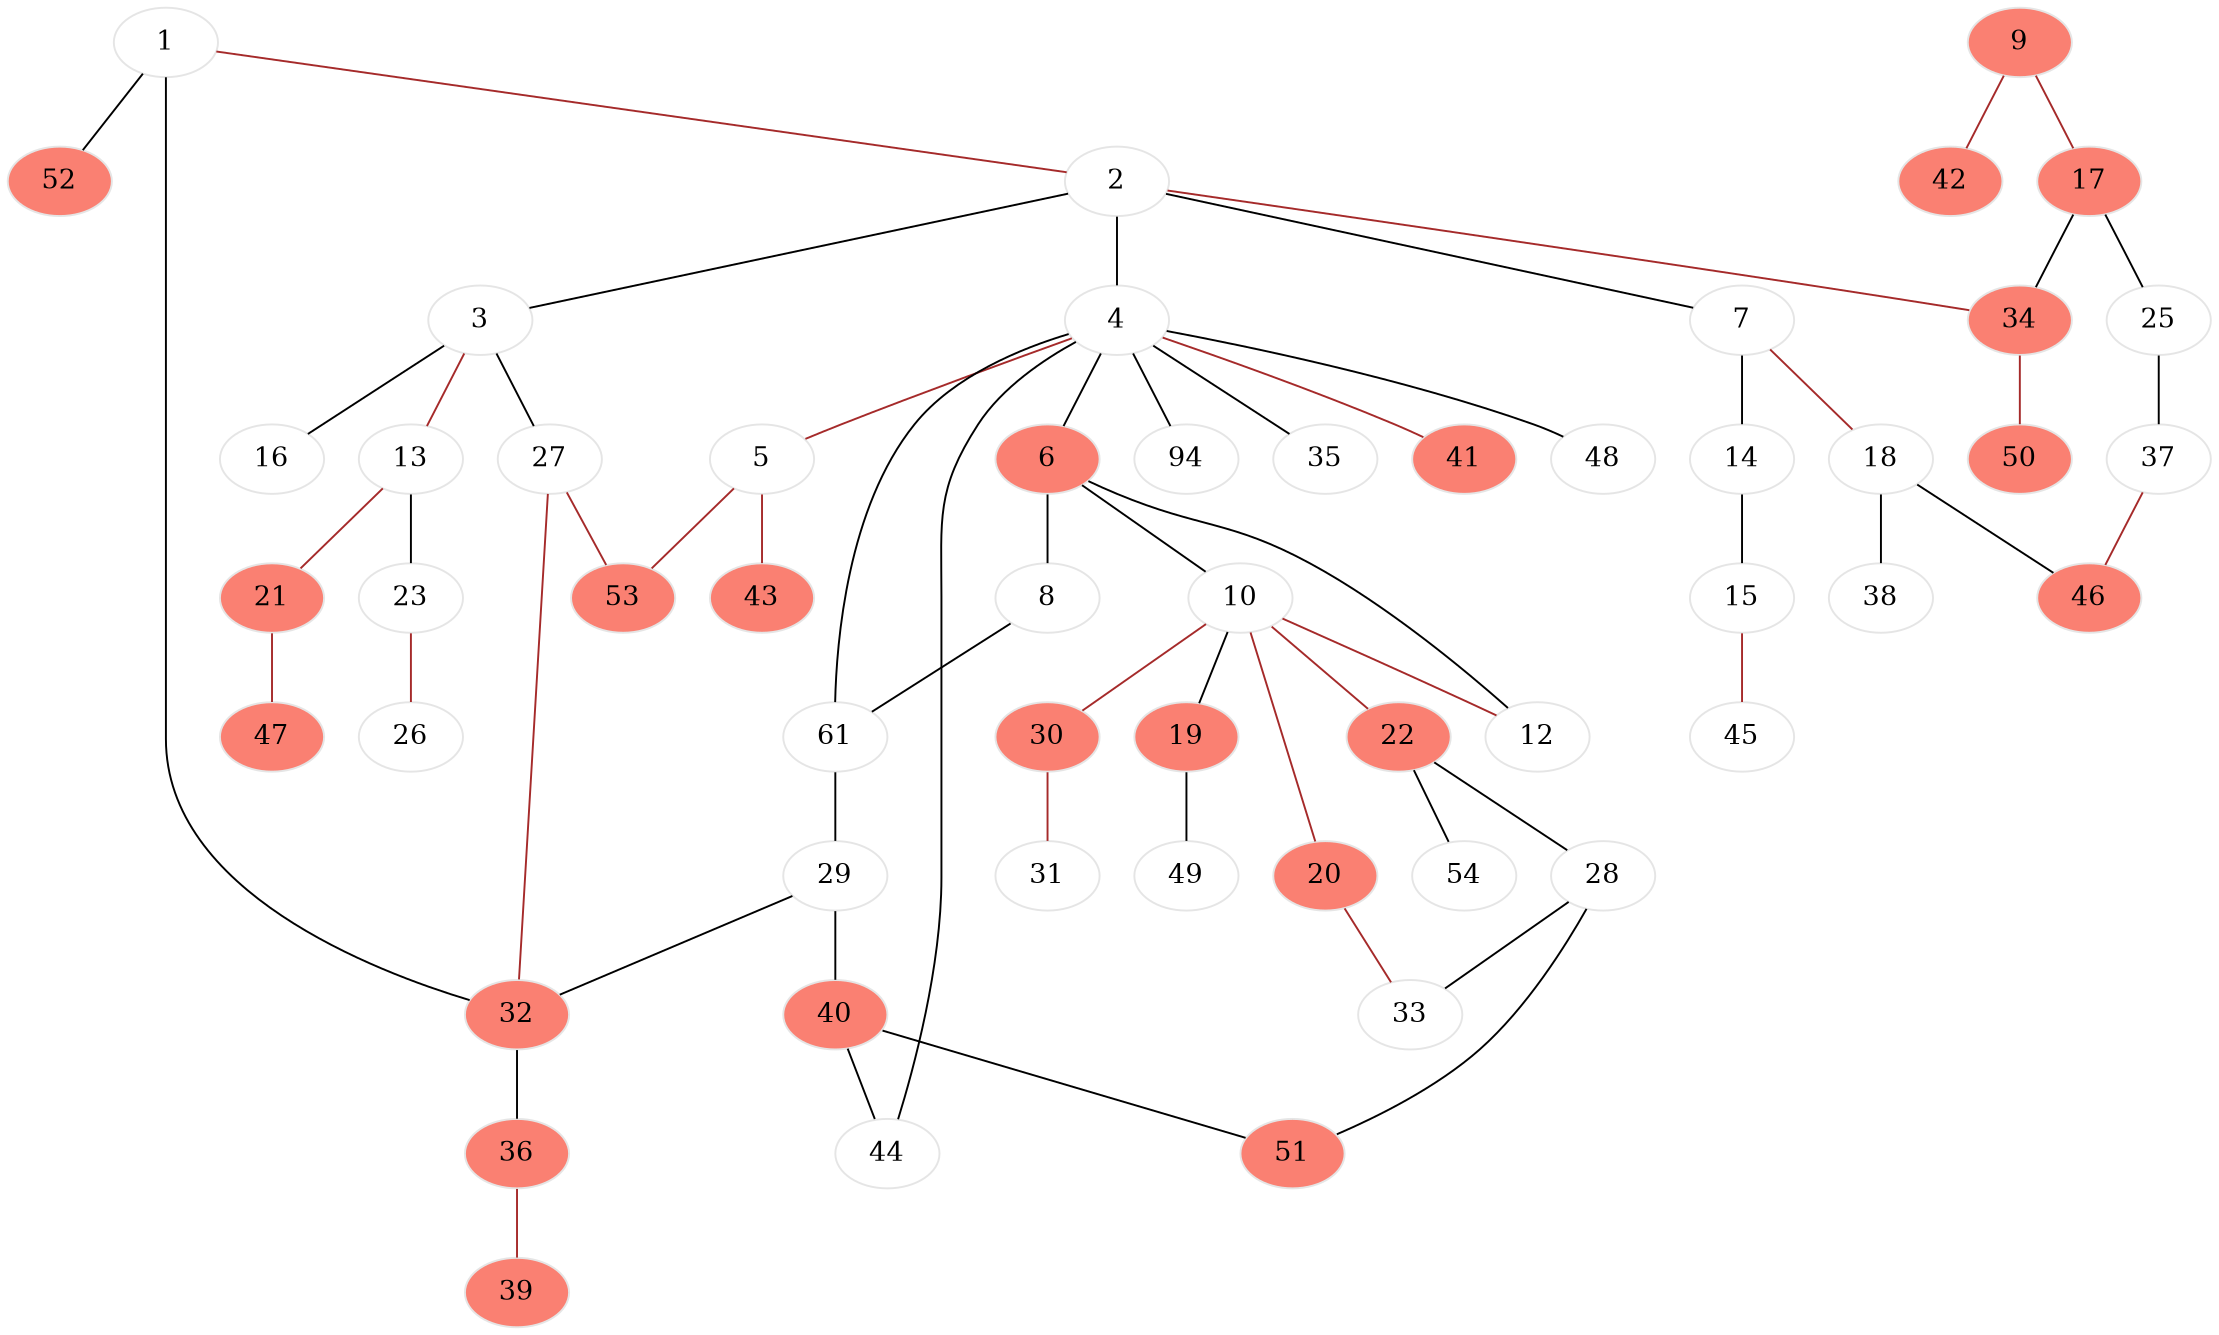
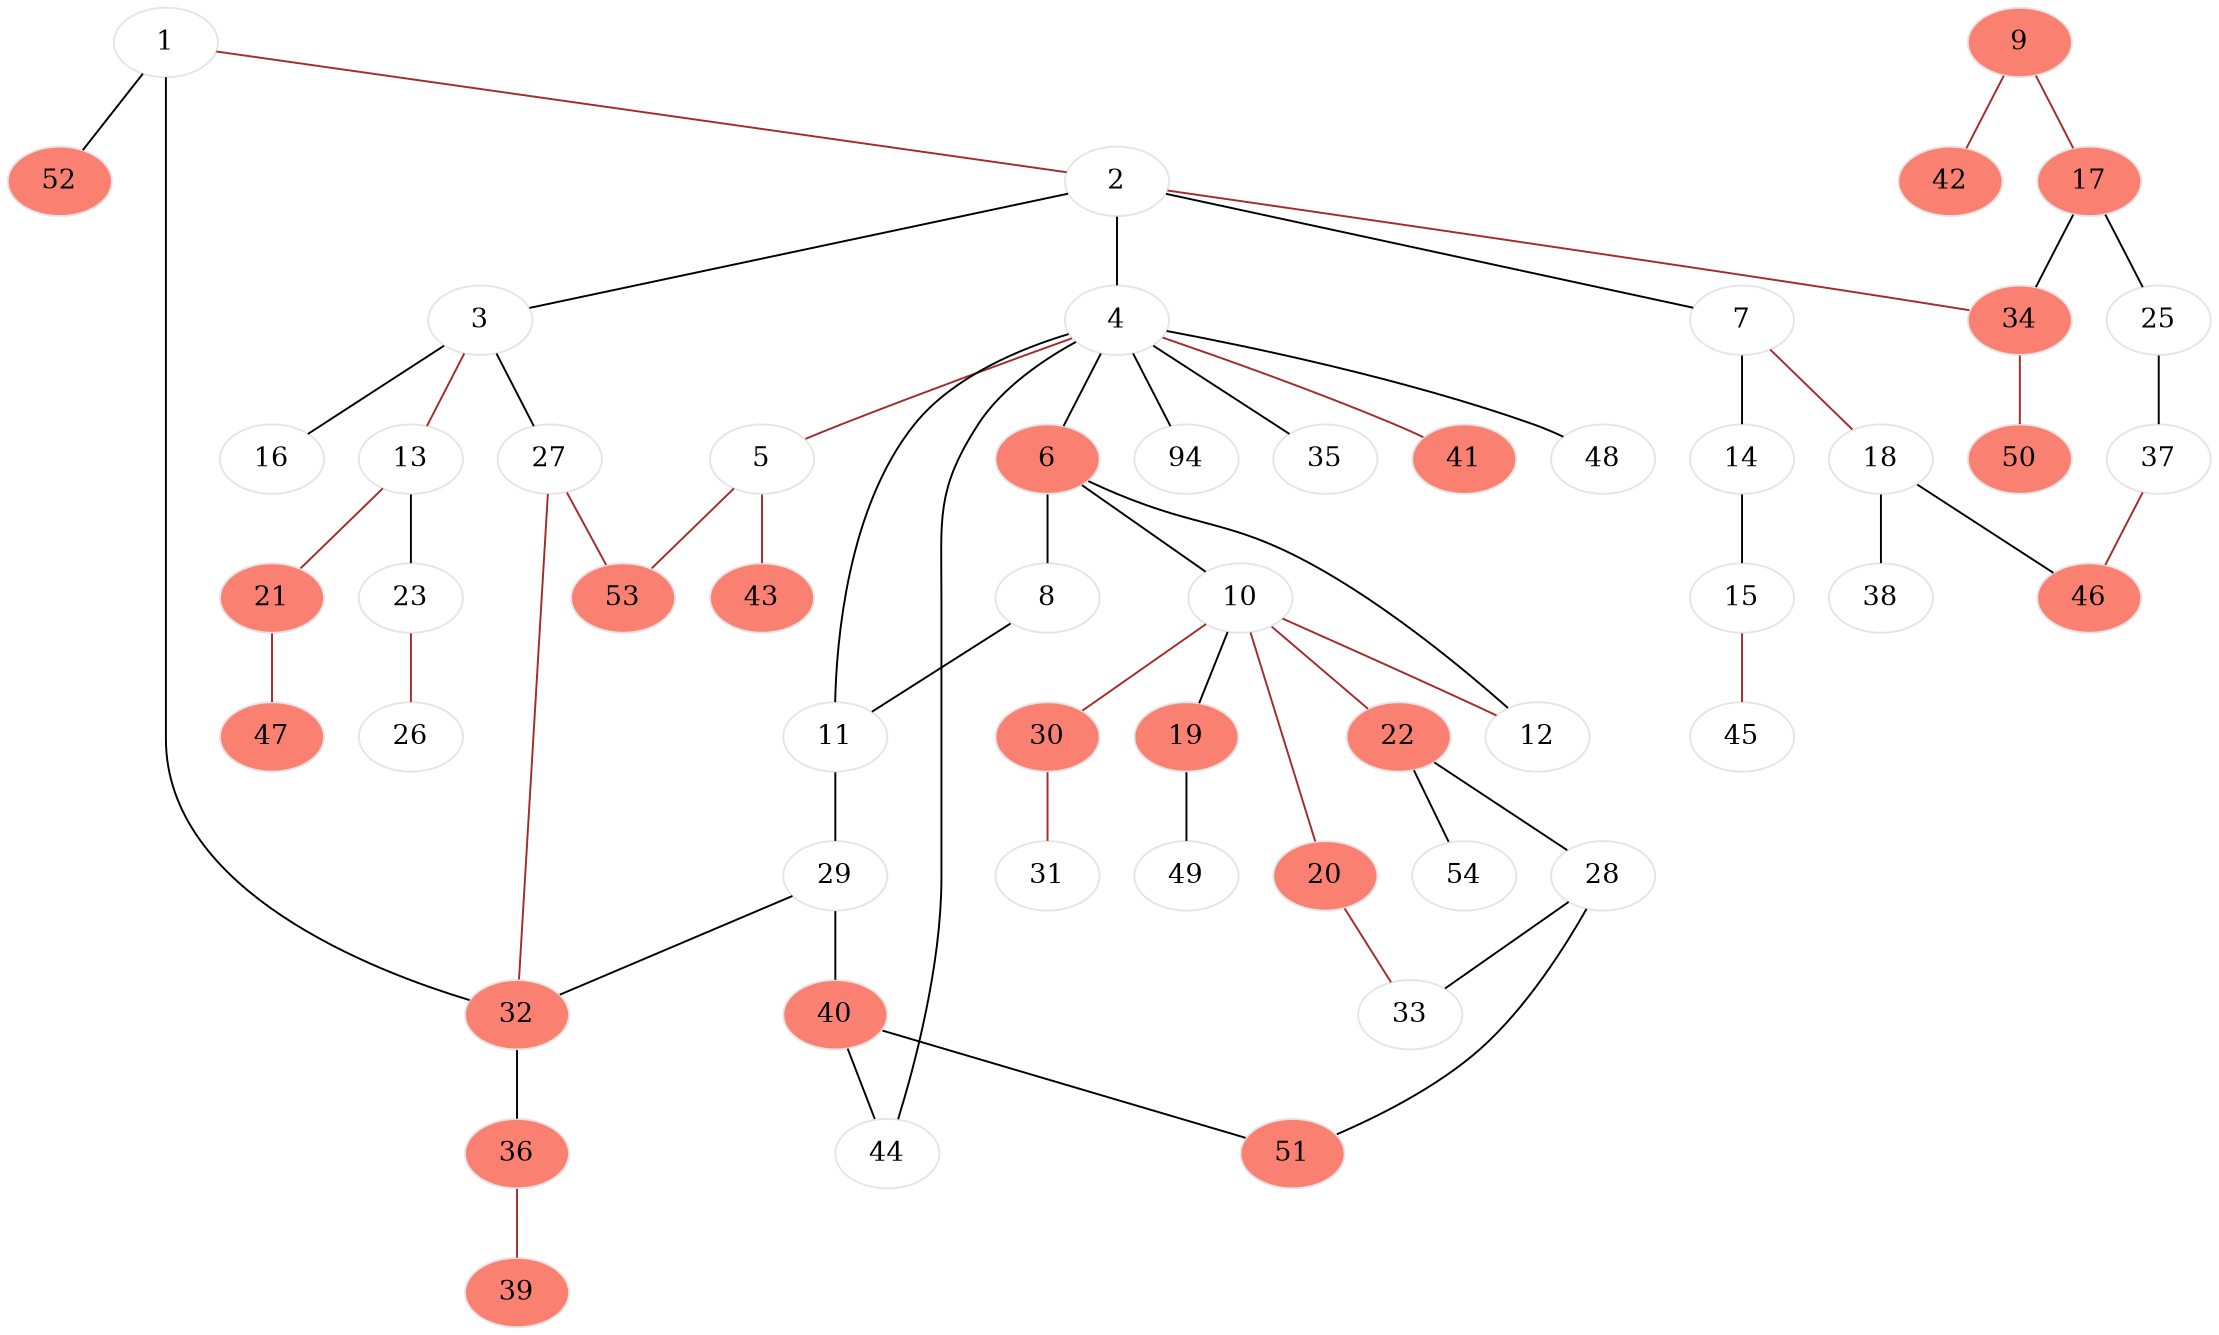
(835, 737) -> (835, 737)
